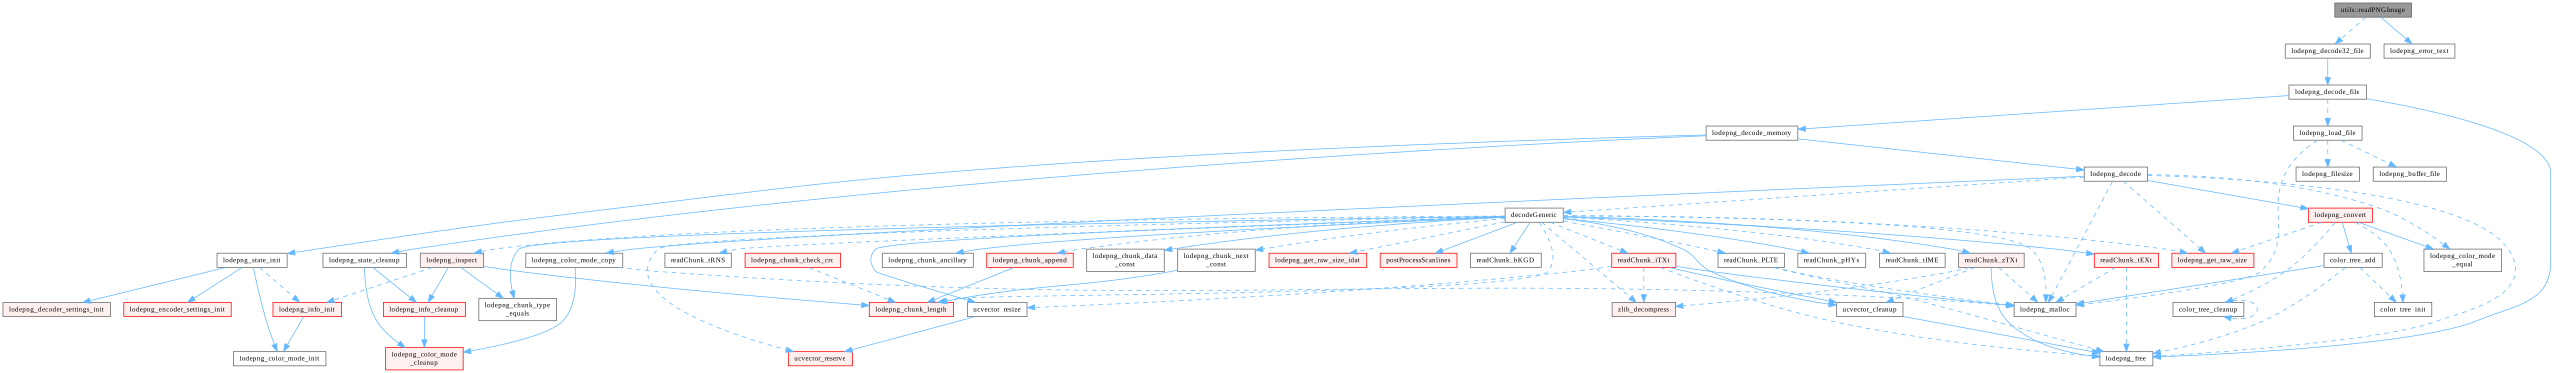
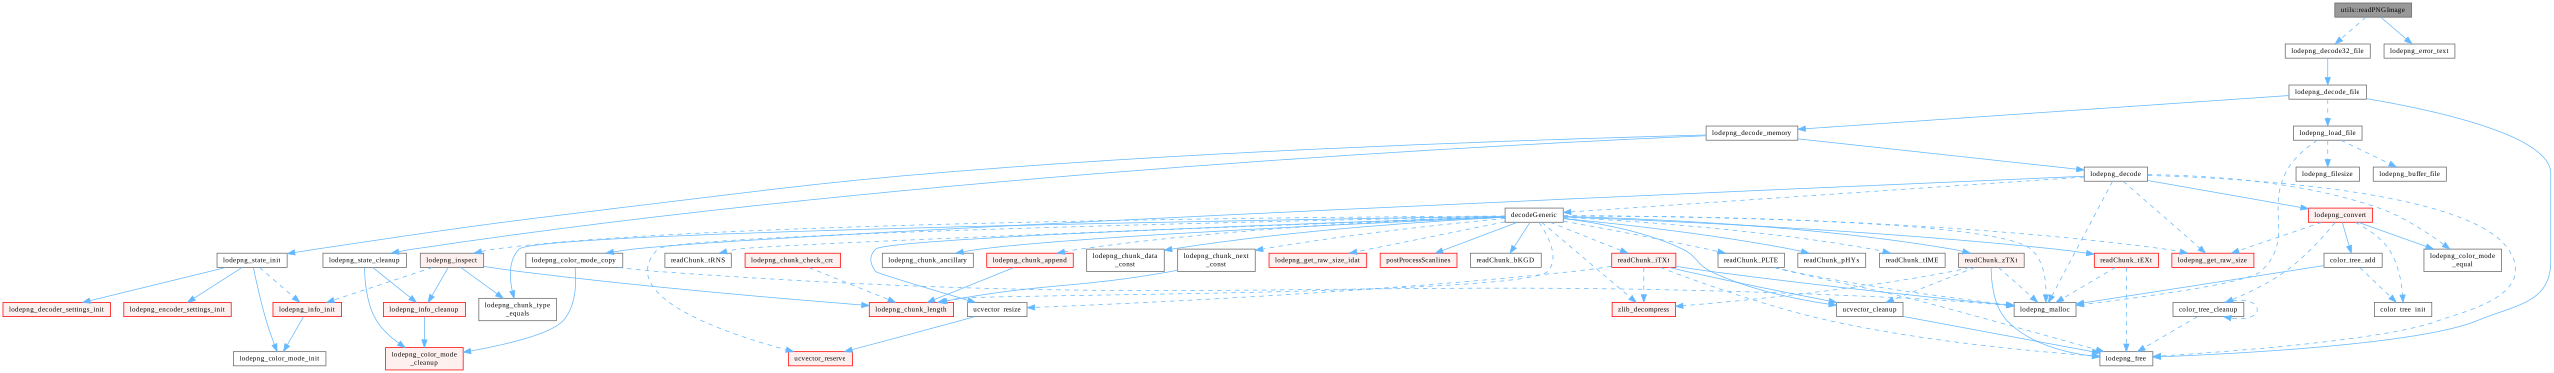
(57, 310) -> (57, 310)
(1644, 310) -> (1644, 310)
(2259, 323) -> (2171, 332)
